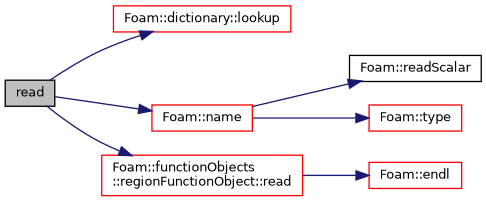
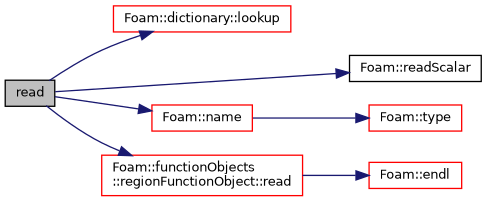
(301, 95) -> (196, 83)
